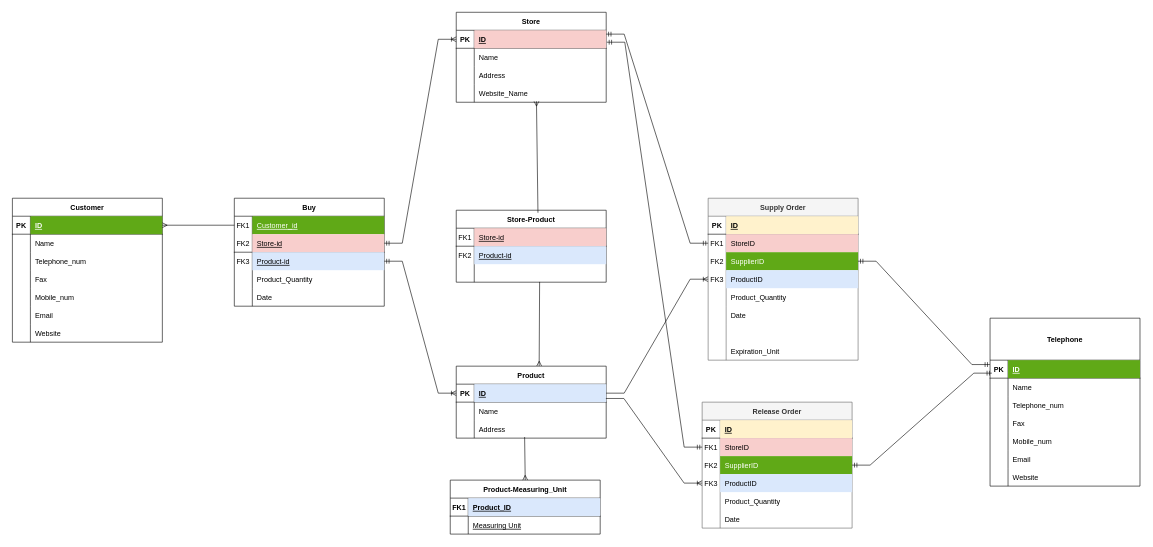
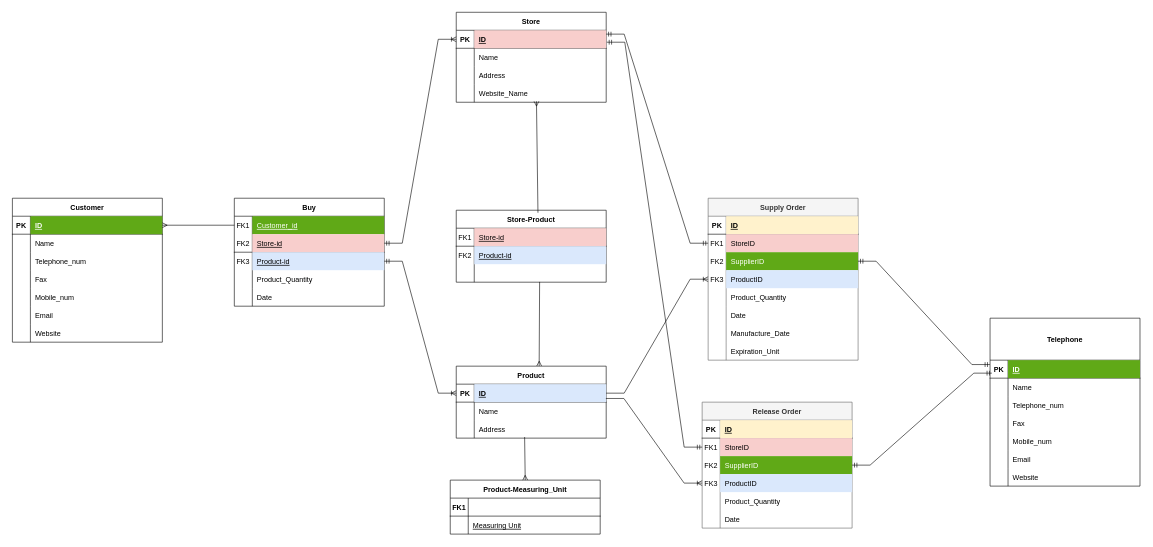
none -> (792, 333)
(534, 507) -> none
